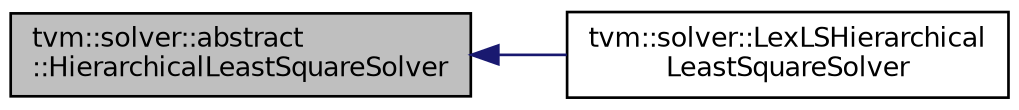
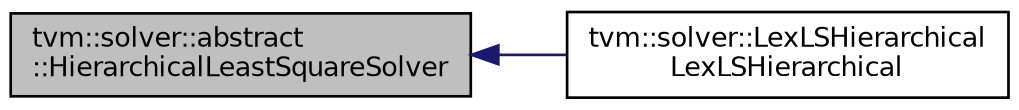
(788, 55) -> (788, 55)
